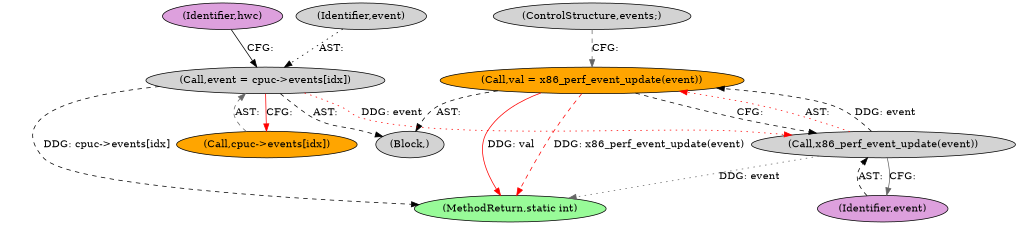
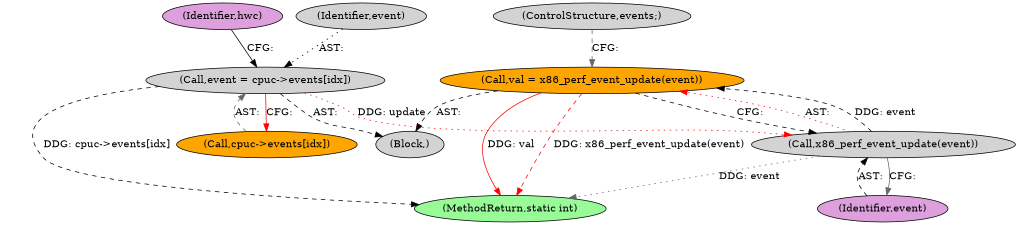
(392, 112) -> (392, 112)
